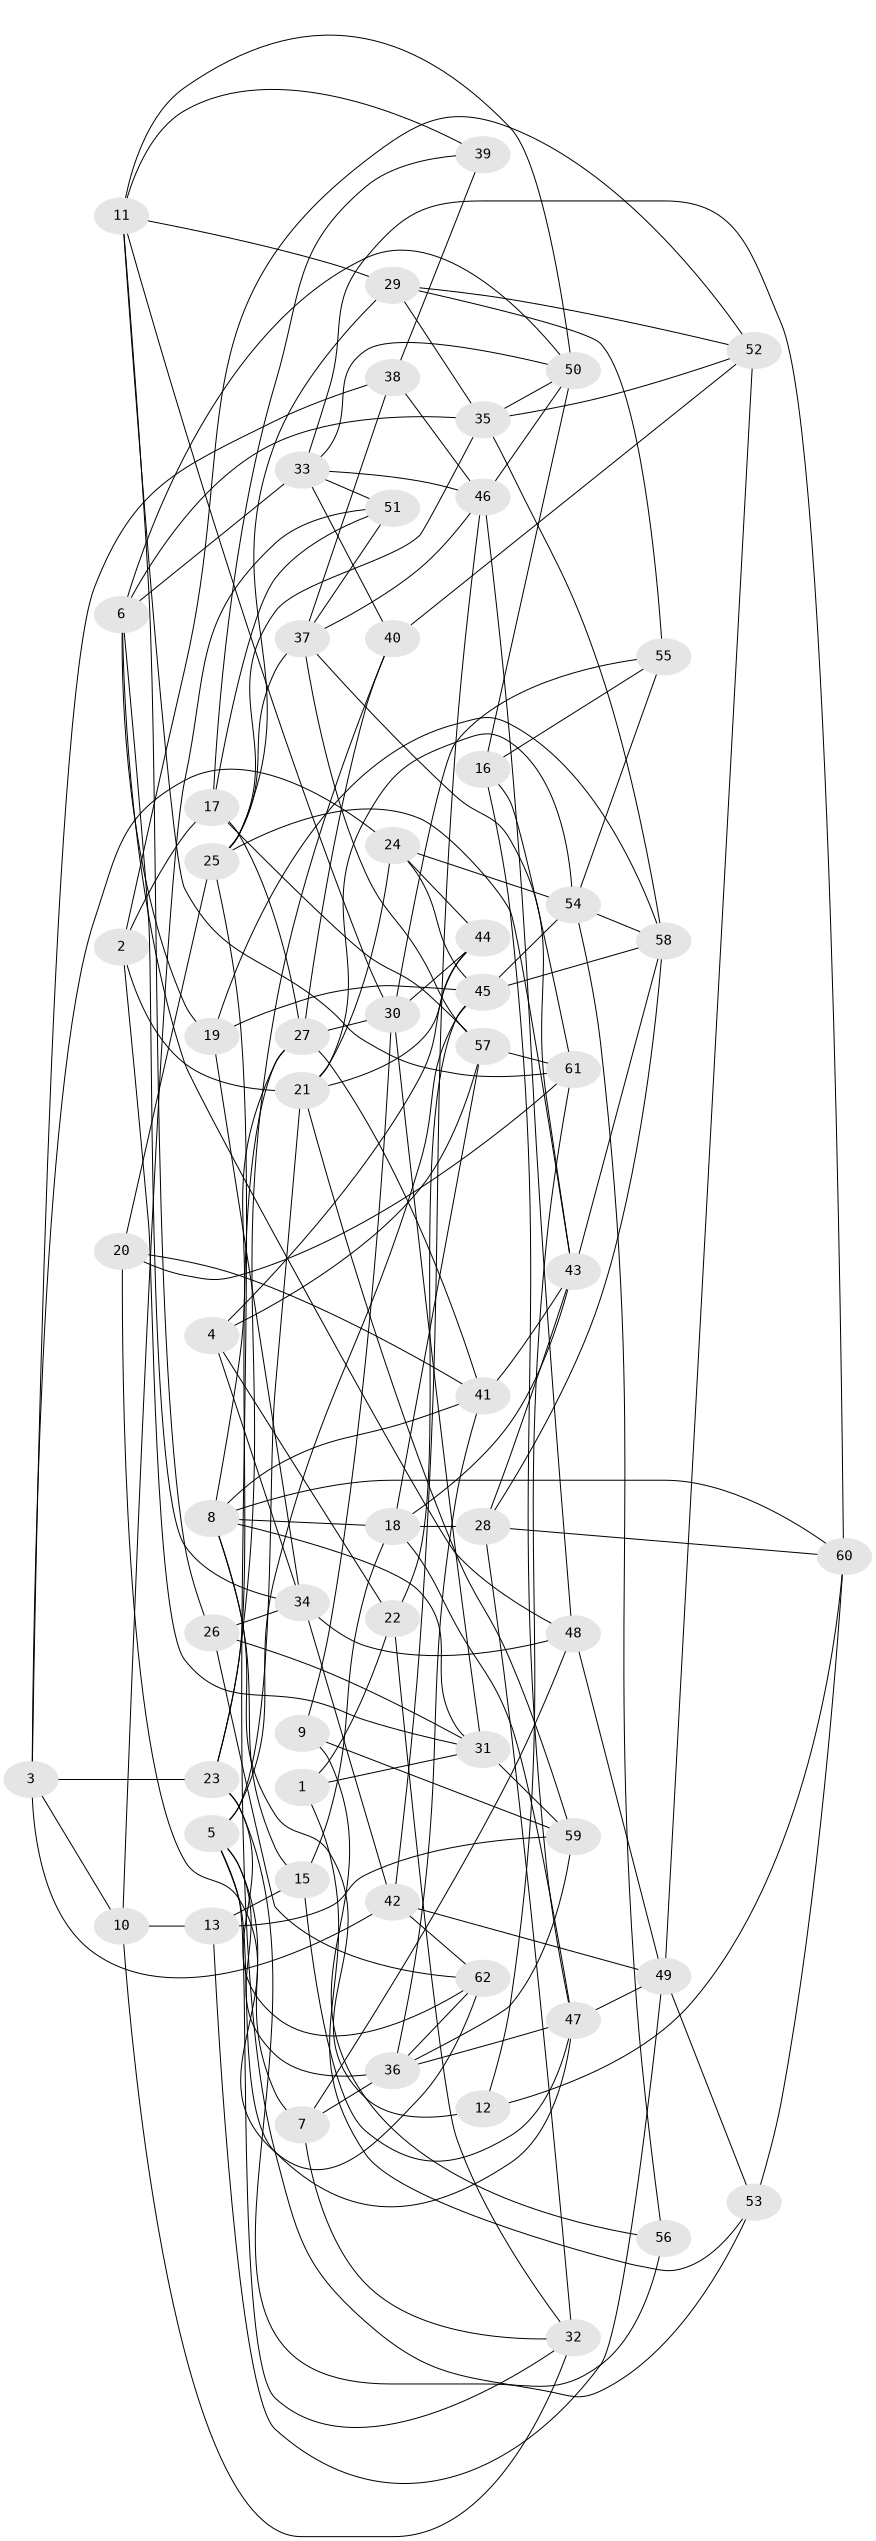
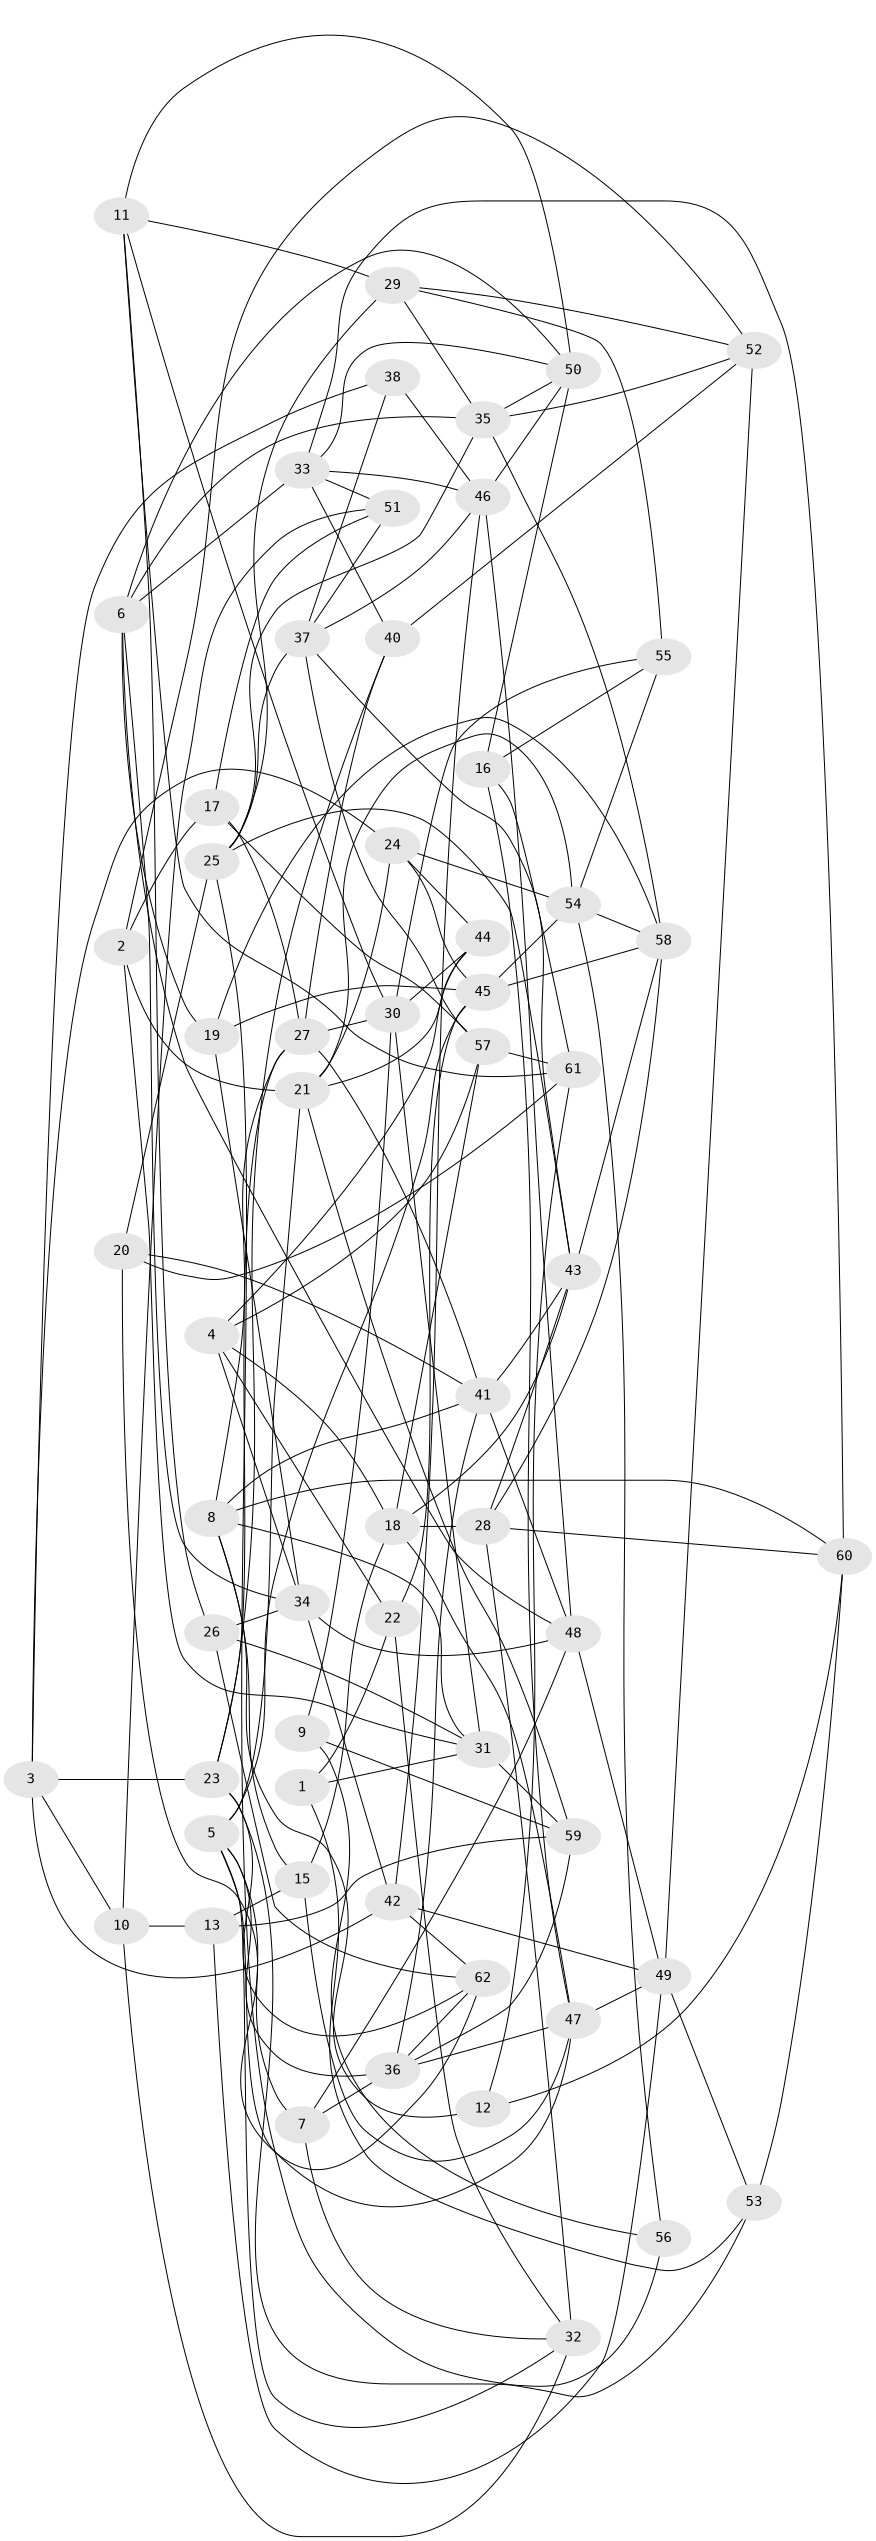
(483, 155) -> none
none -> (521, 1495)
(302, 1522) -> (316, 1414)
